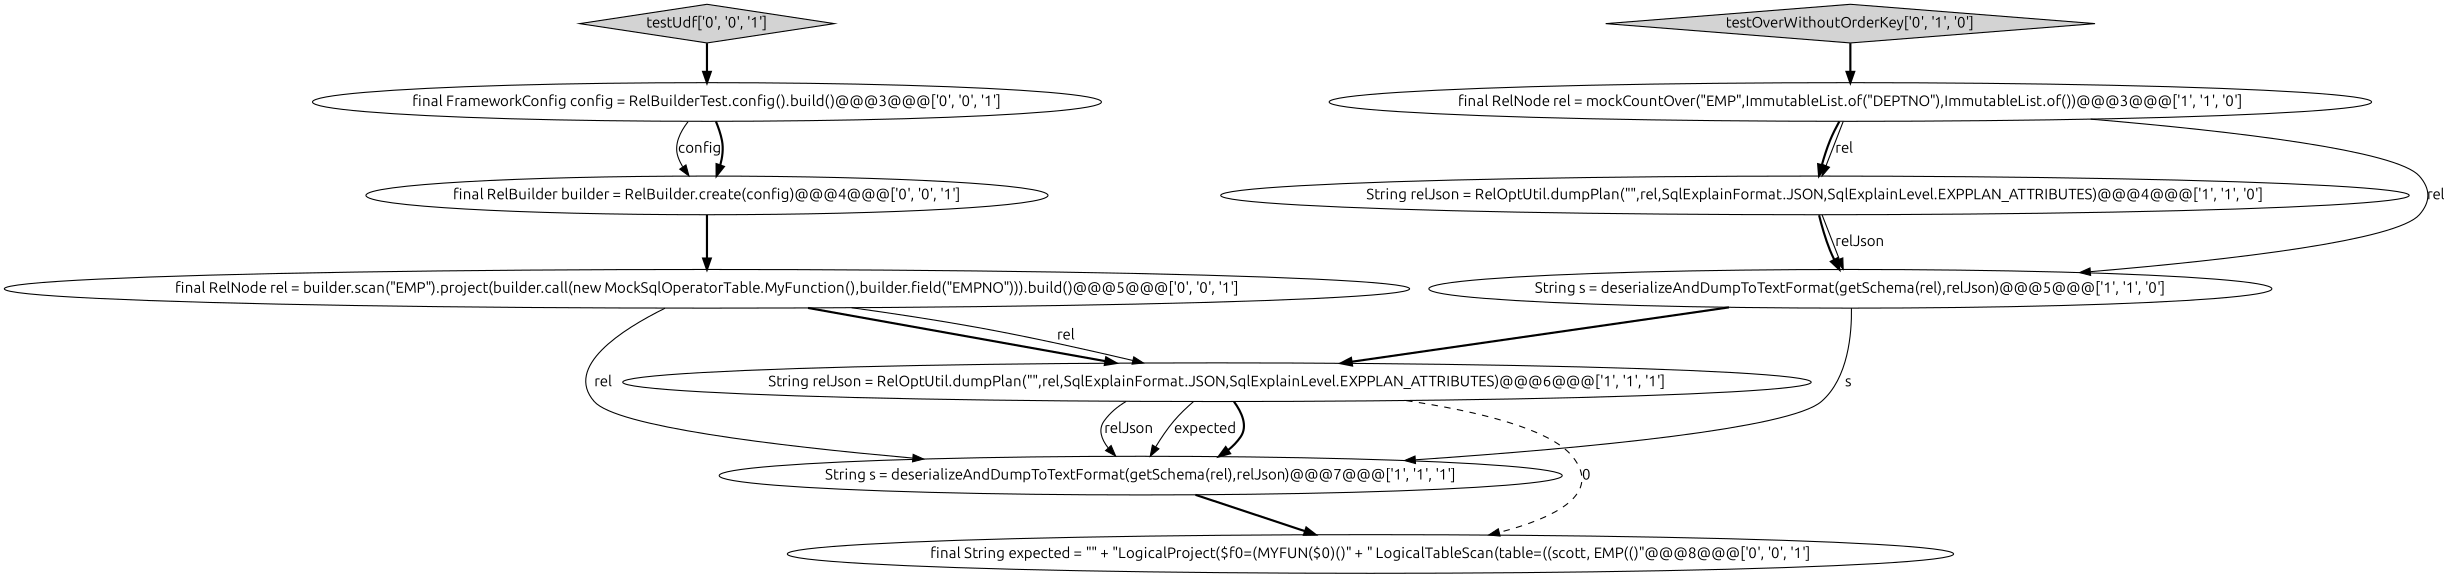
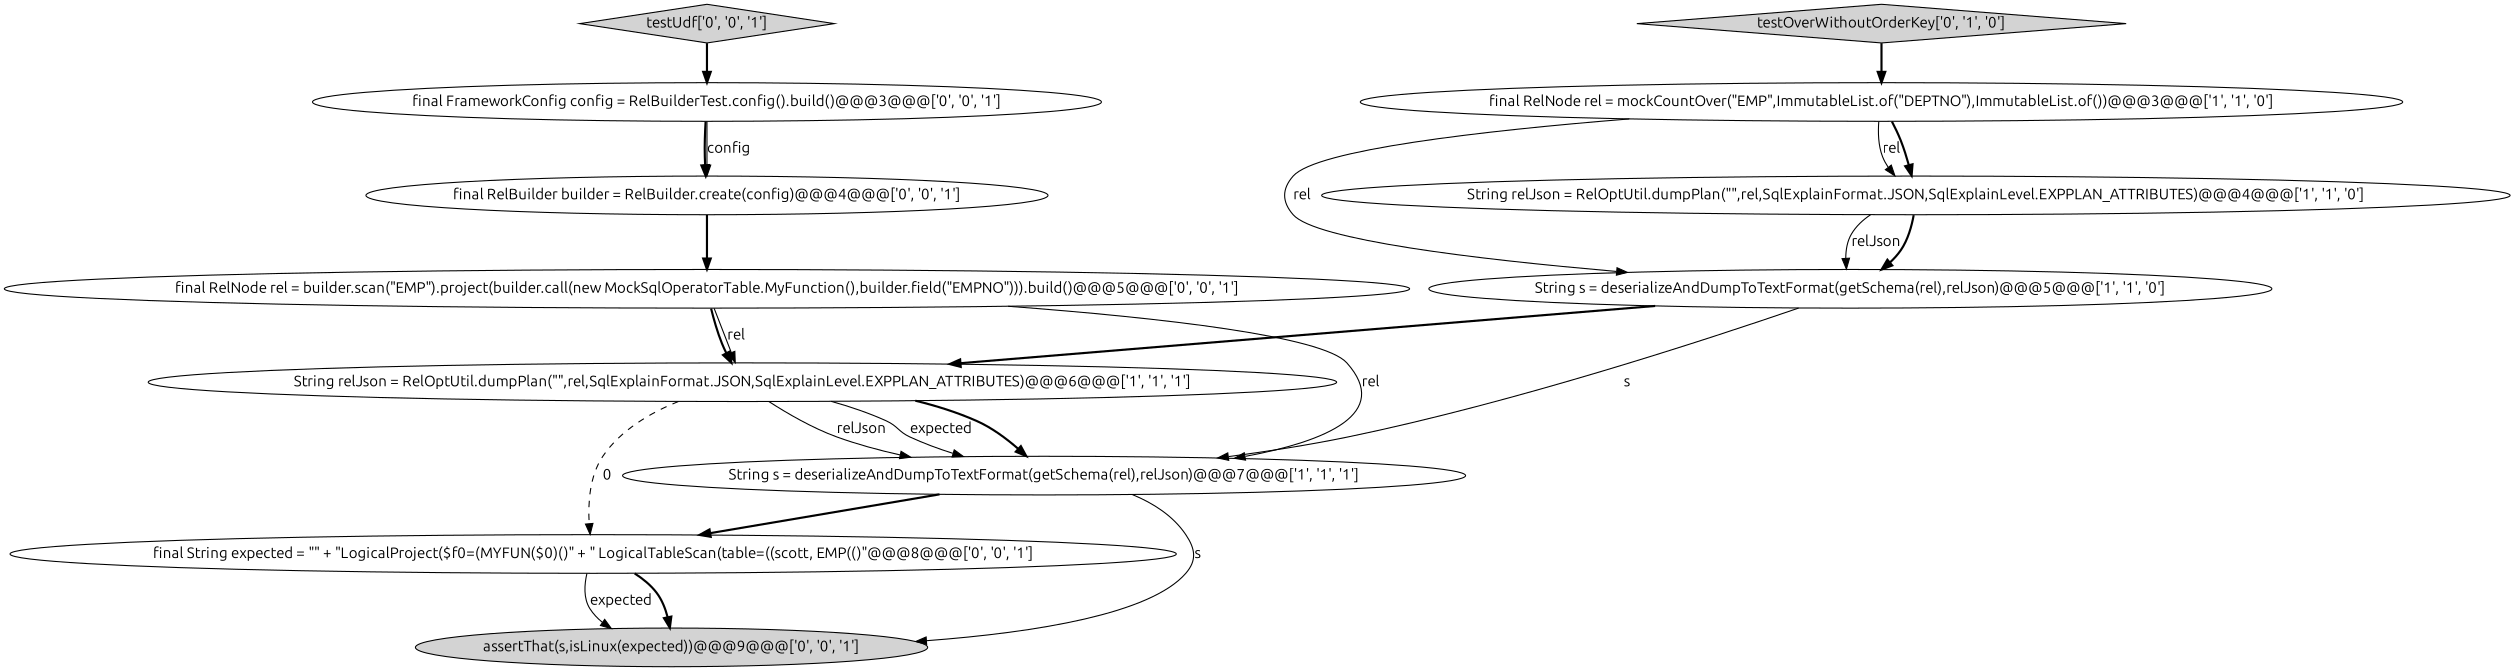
none -> (672, 647)
